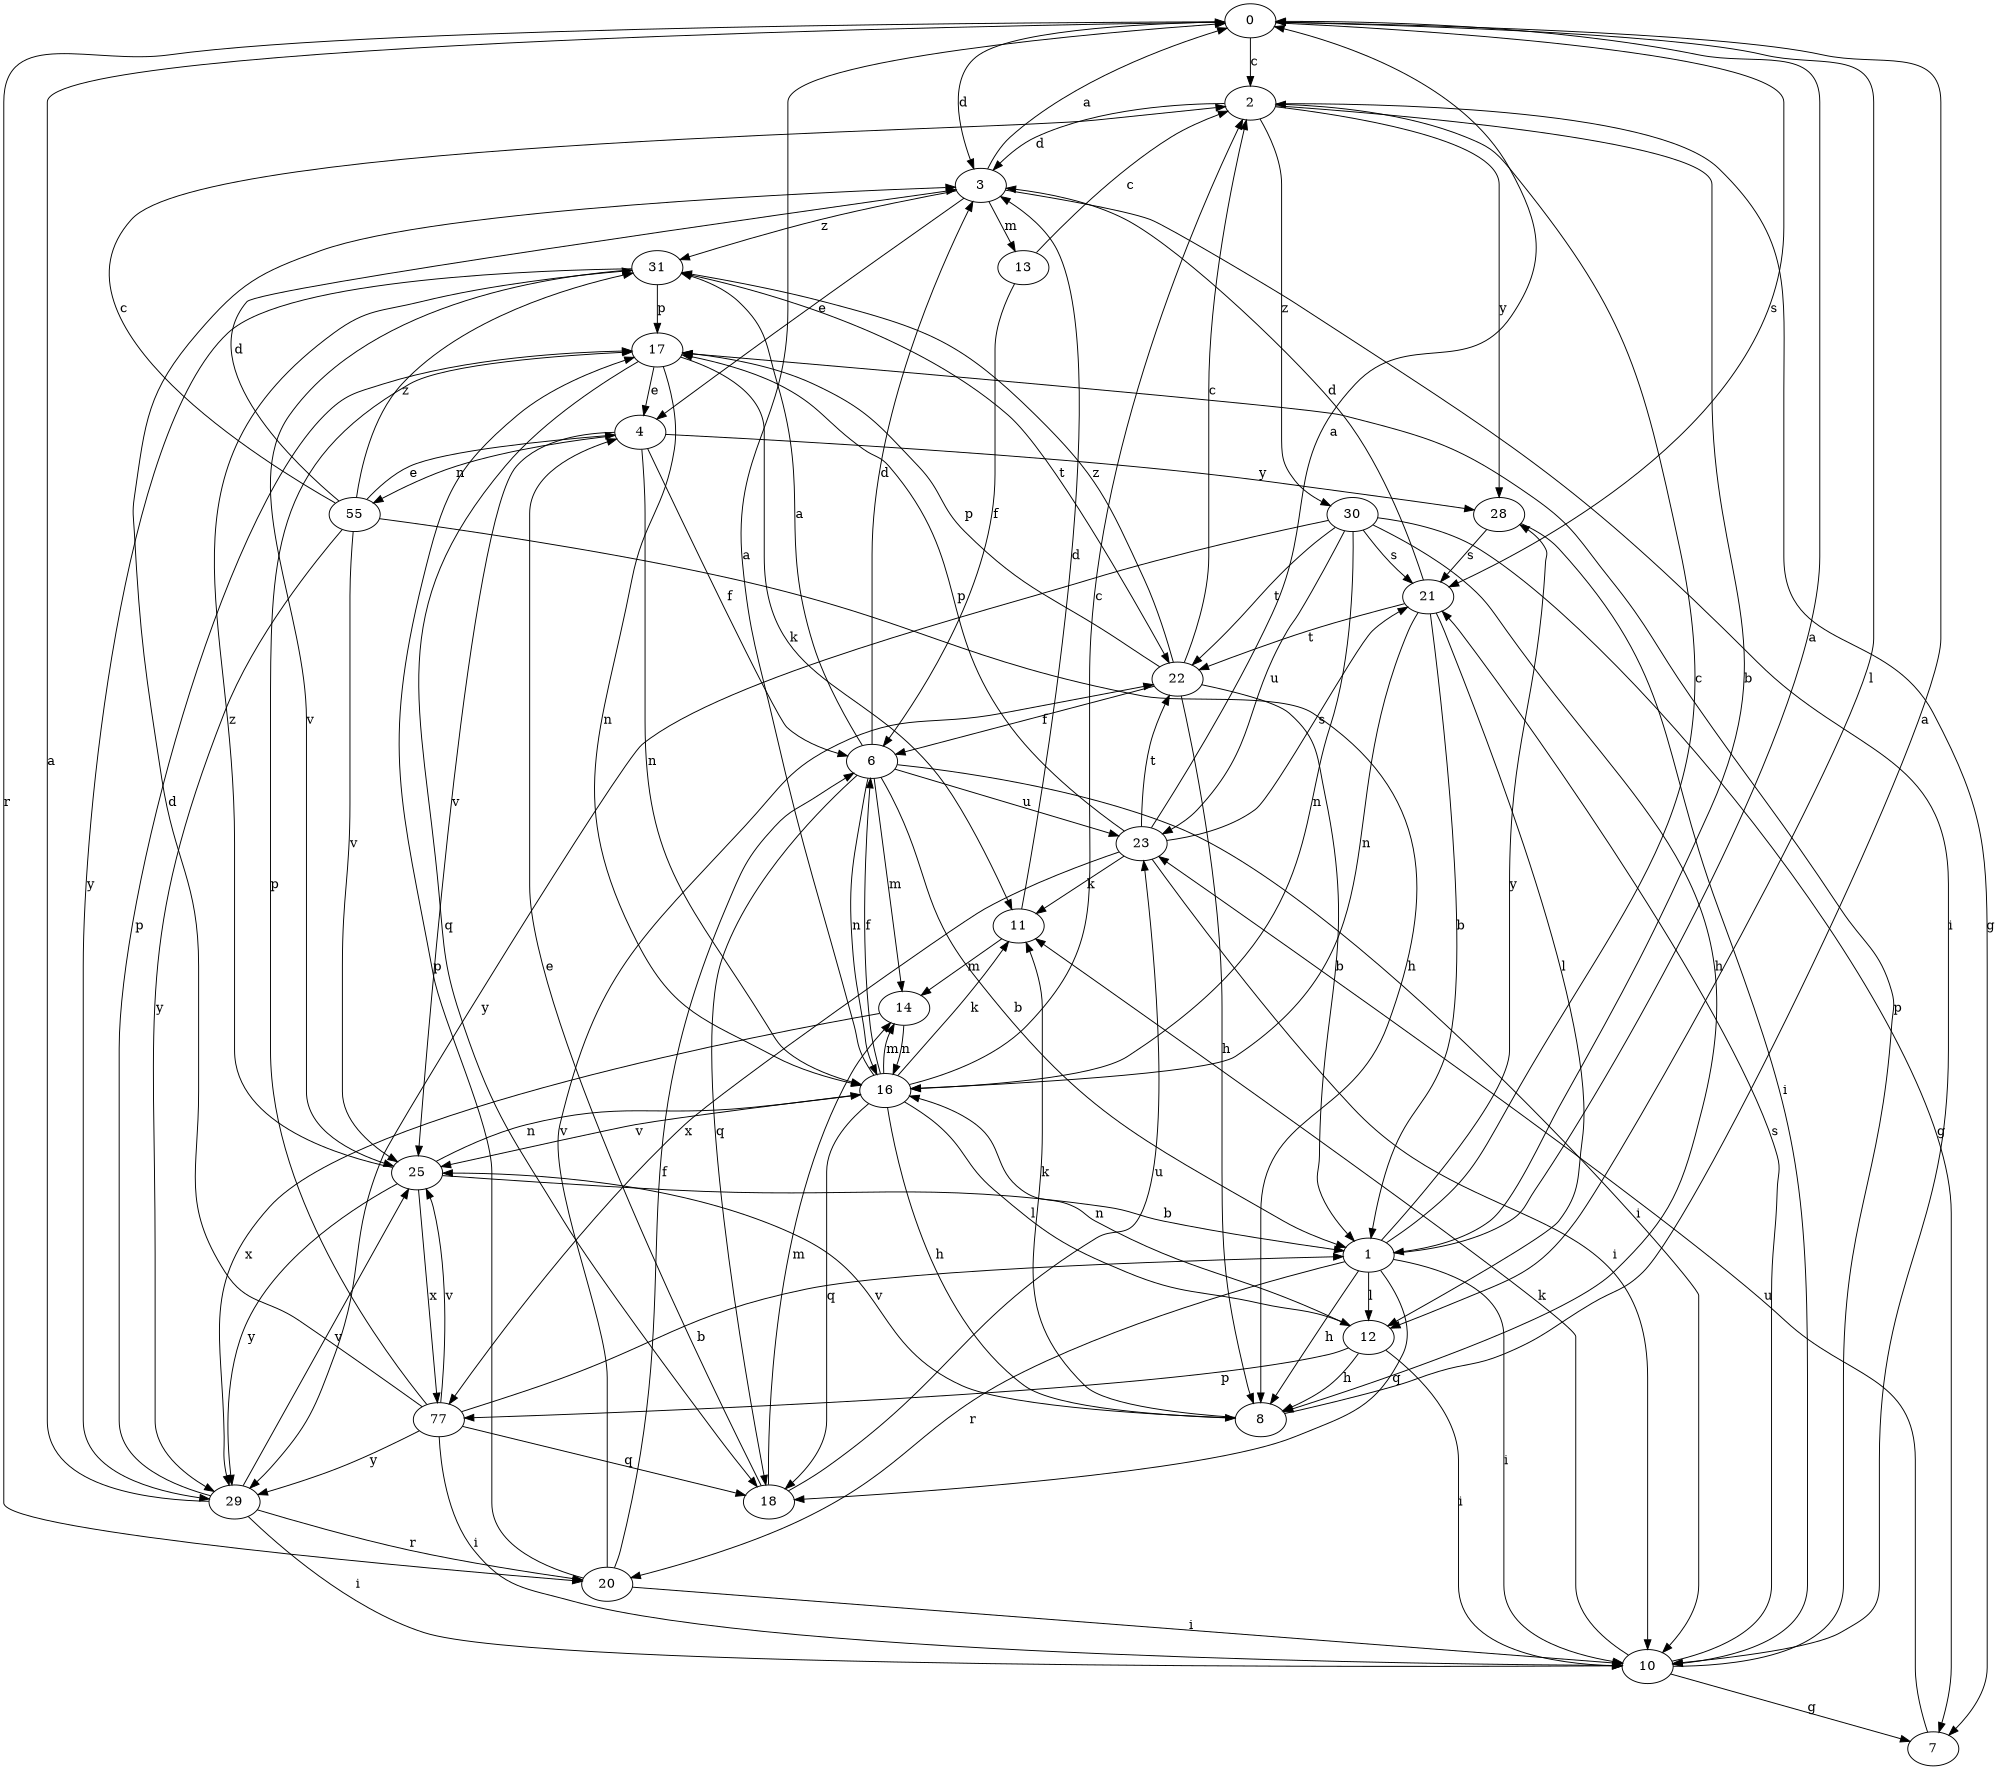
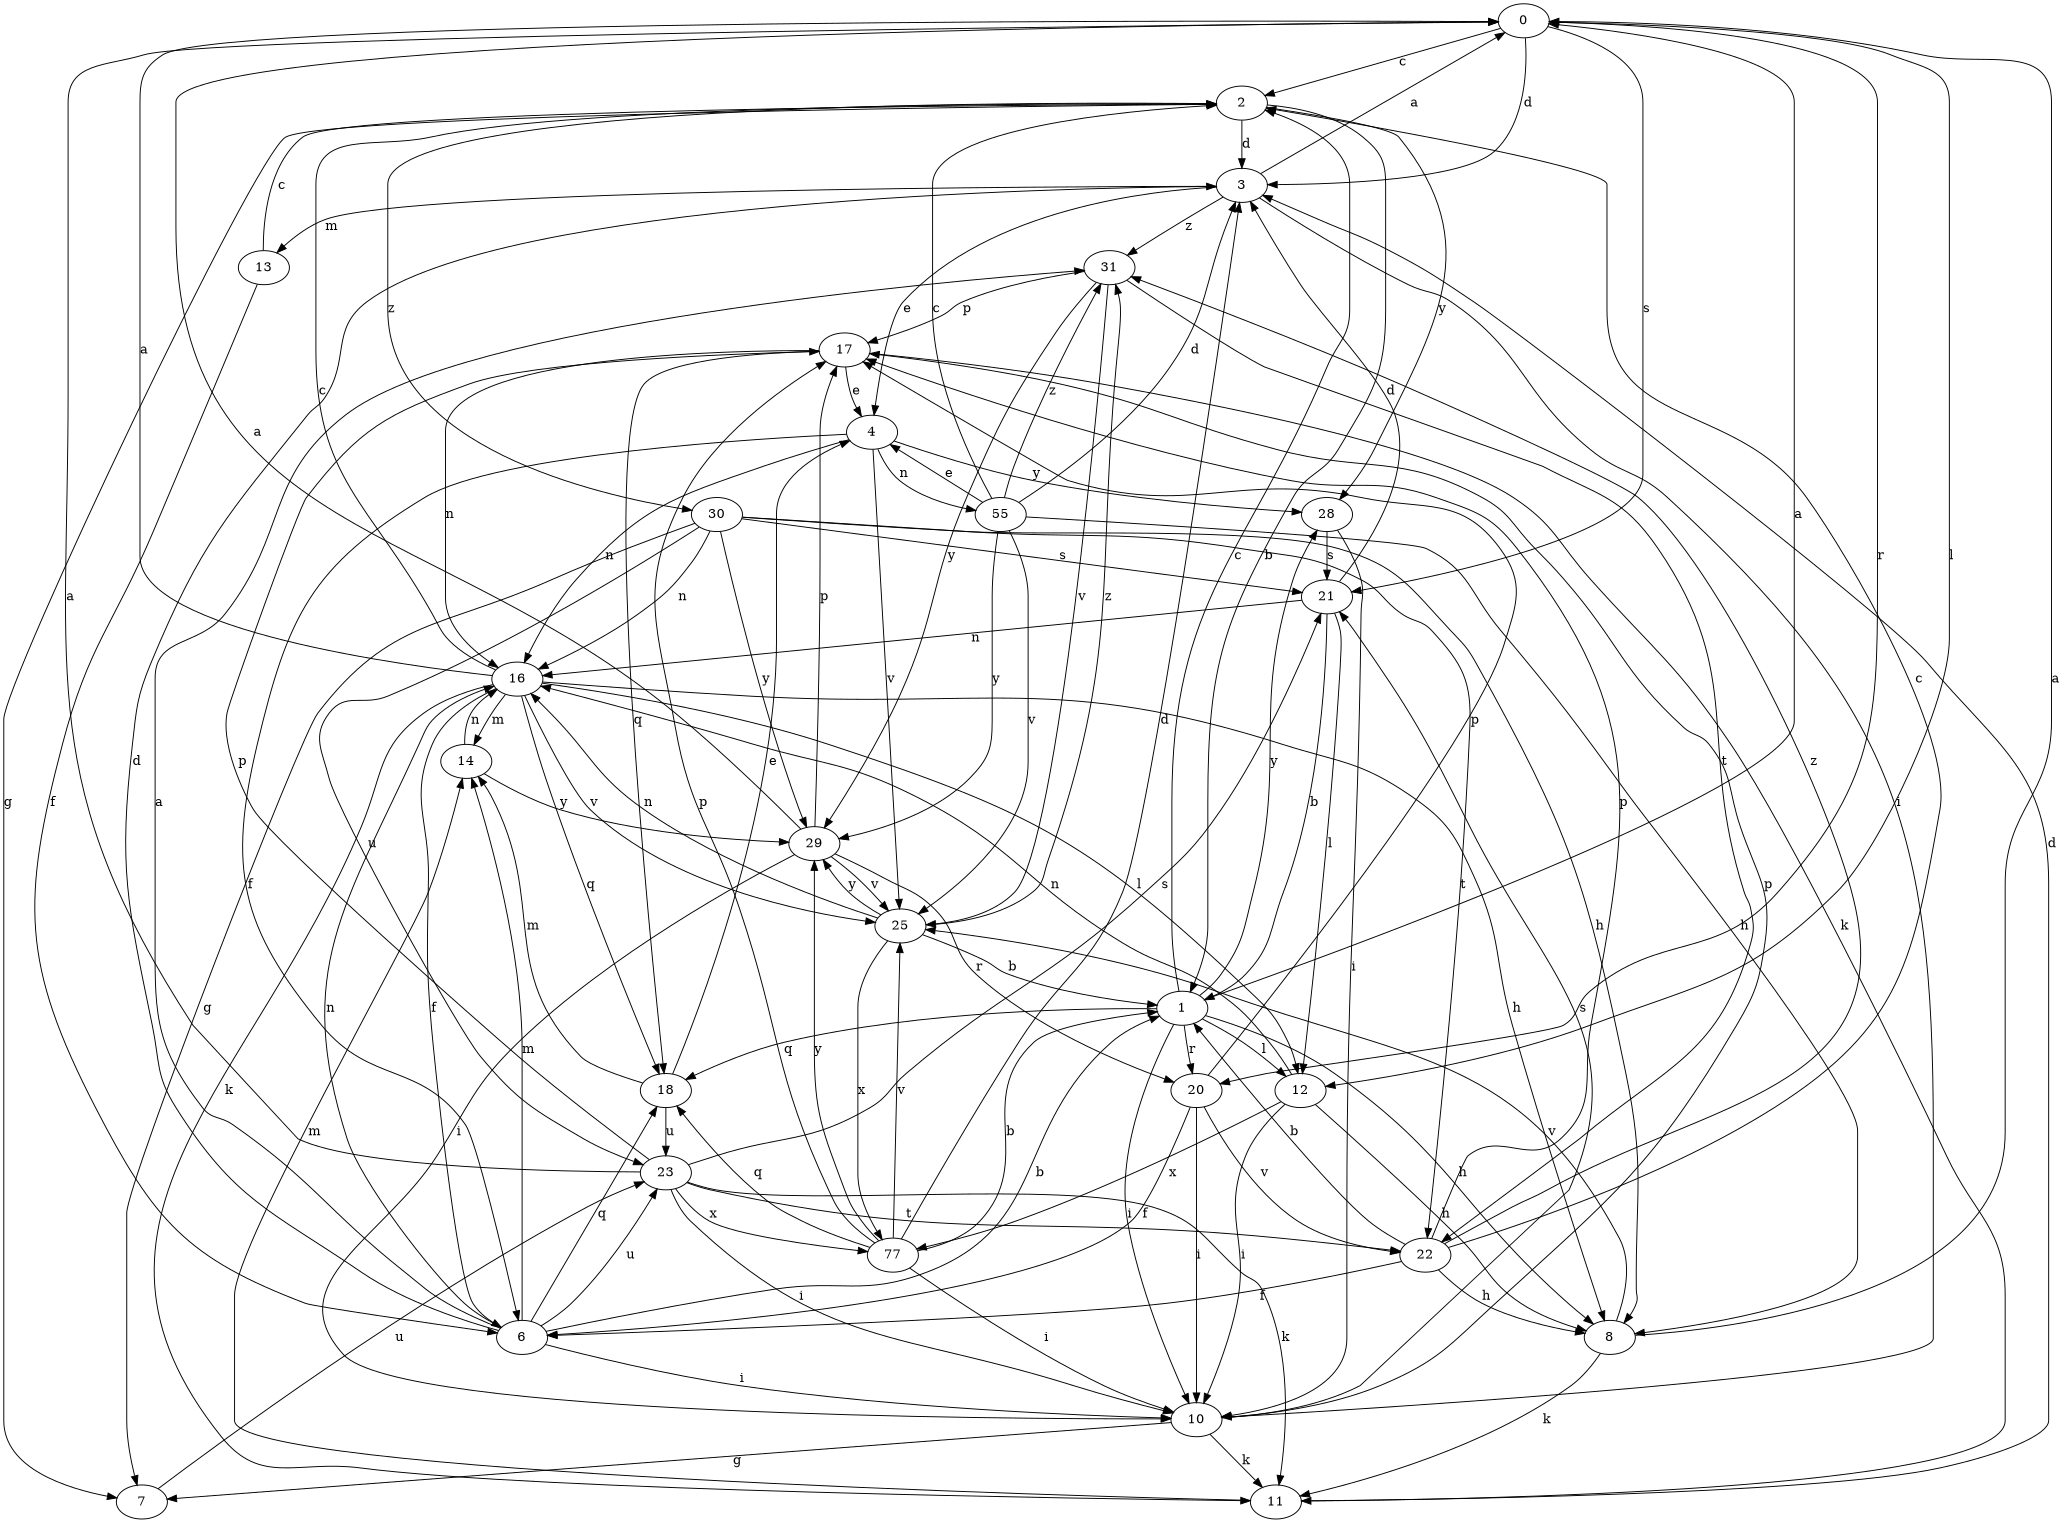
(1305, 632) -> none
(249, 1255) -> (564, 803)
(1226, 1379) -> (1173, 1173)
